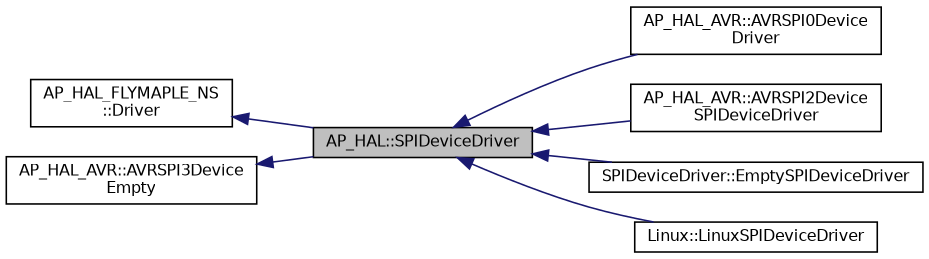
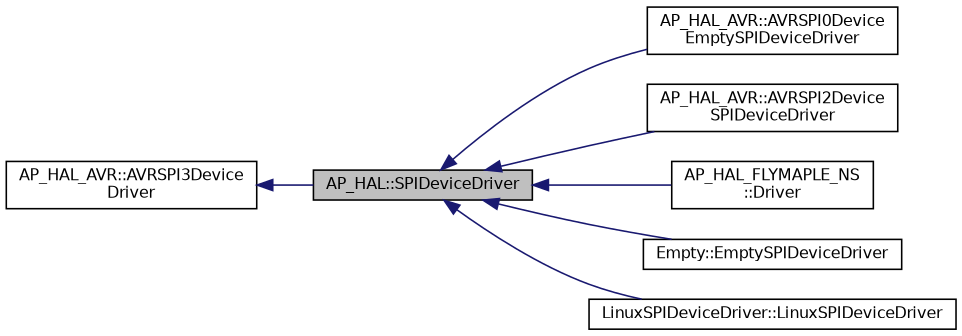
(756, 31) -> (773, 31)
(281, 123) -> (610, 185)
(756, 177) -> (773, 254)
(132, 180) -> (132, 185)
(756, 237) -> (773, 314)
